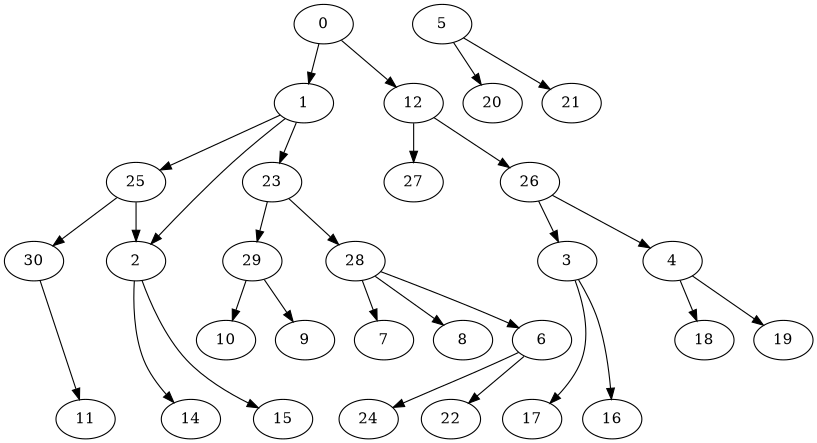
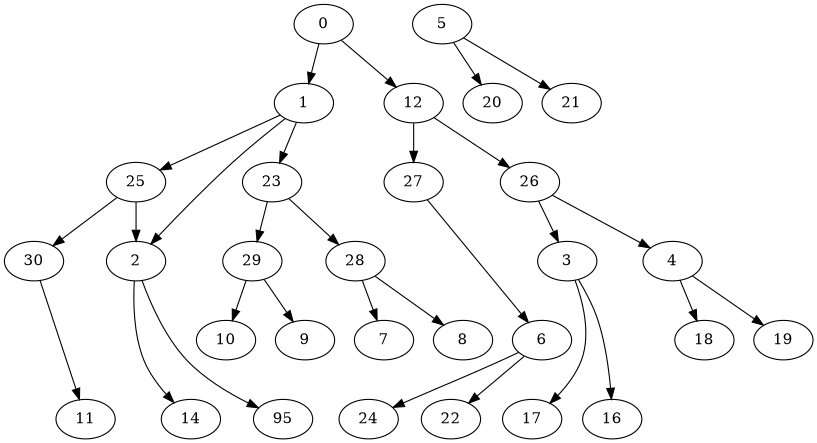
(445, 297) -> (474, 257)
(283, 419) -> (283, 419)
